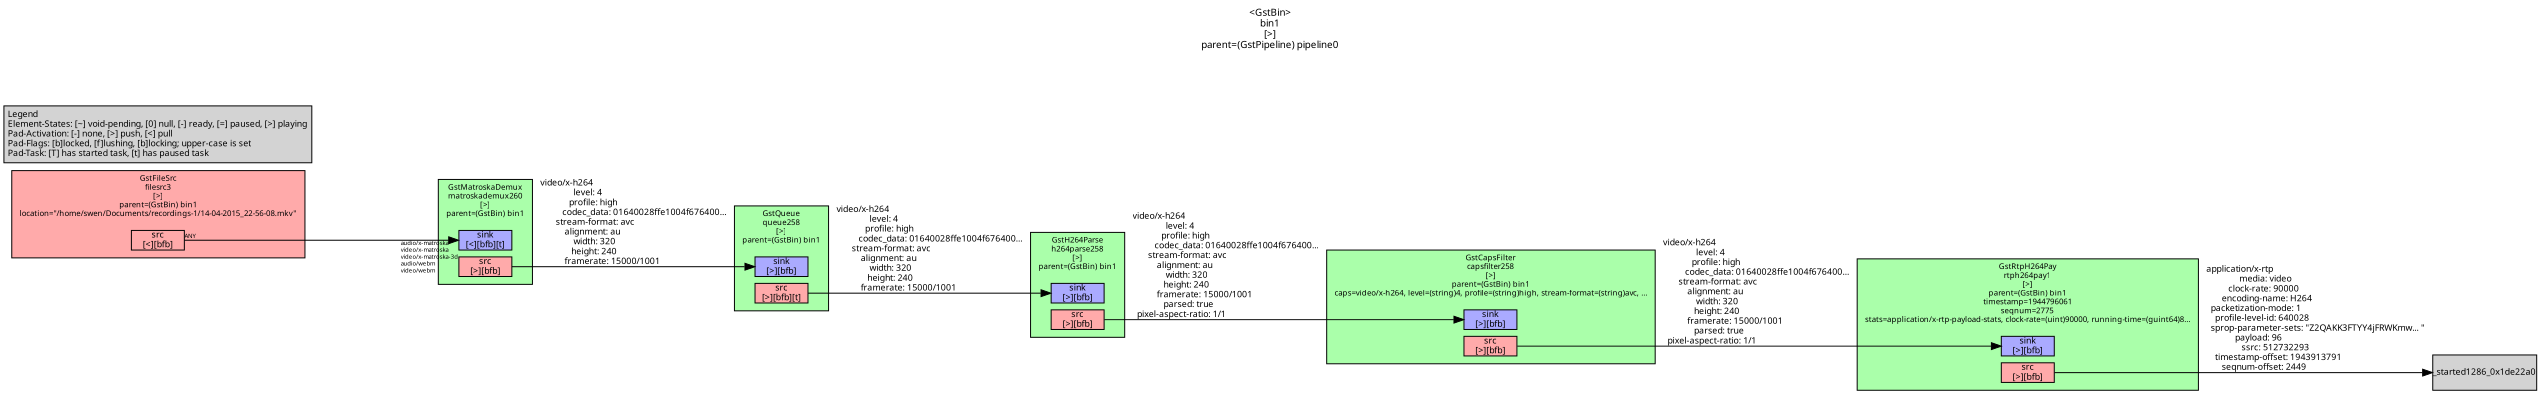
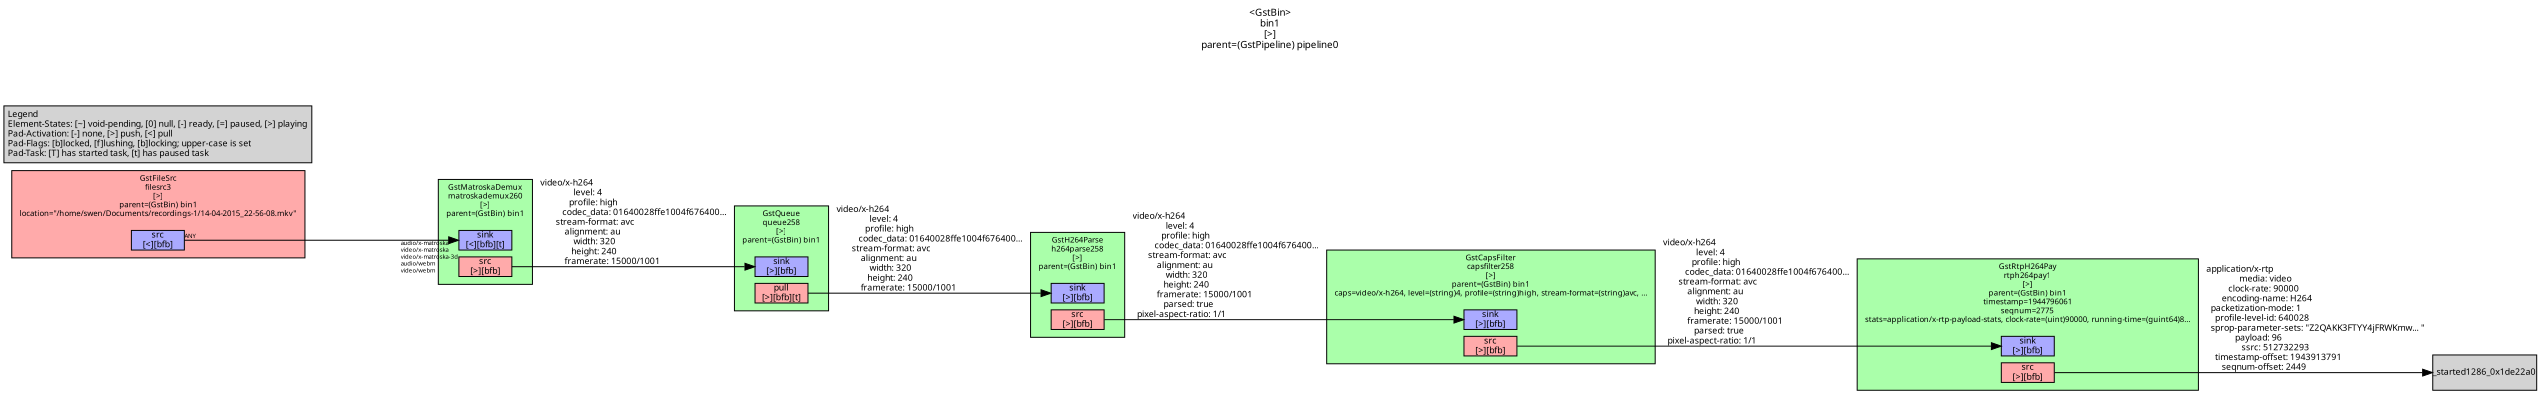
(158, 240) -> (158, 240)
(782, 293) -> (782, 293)
